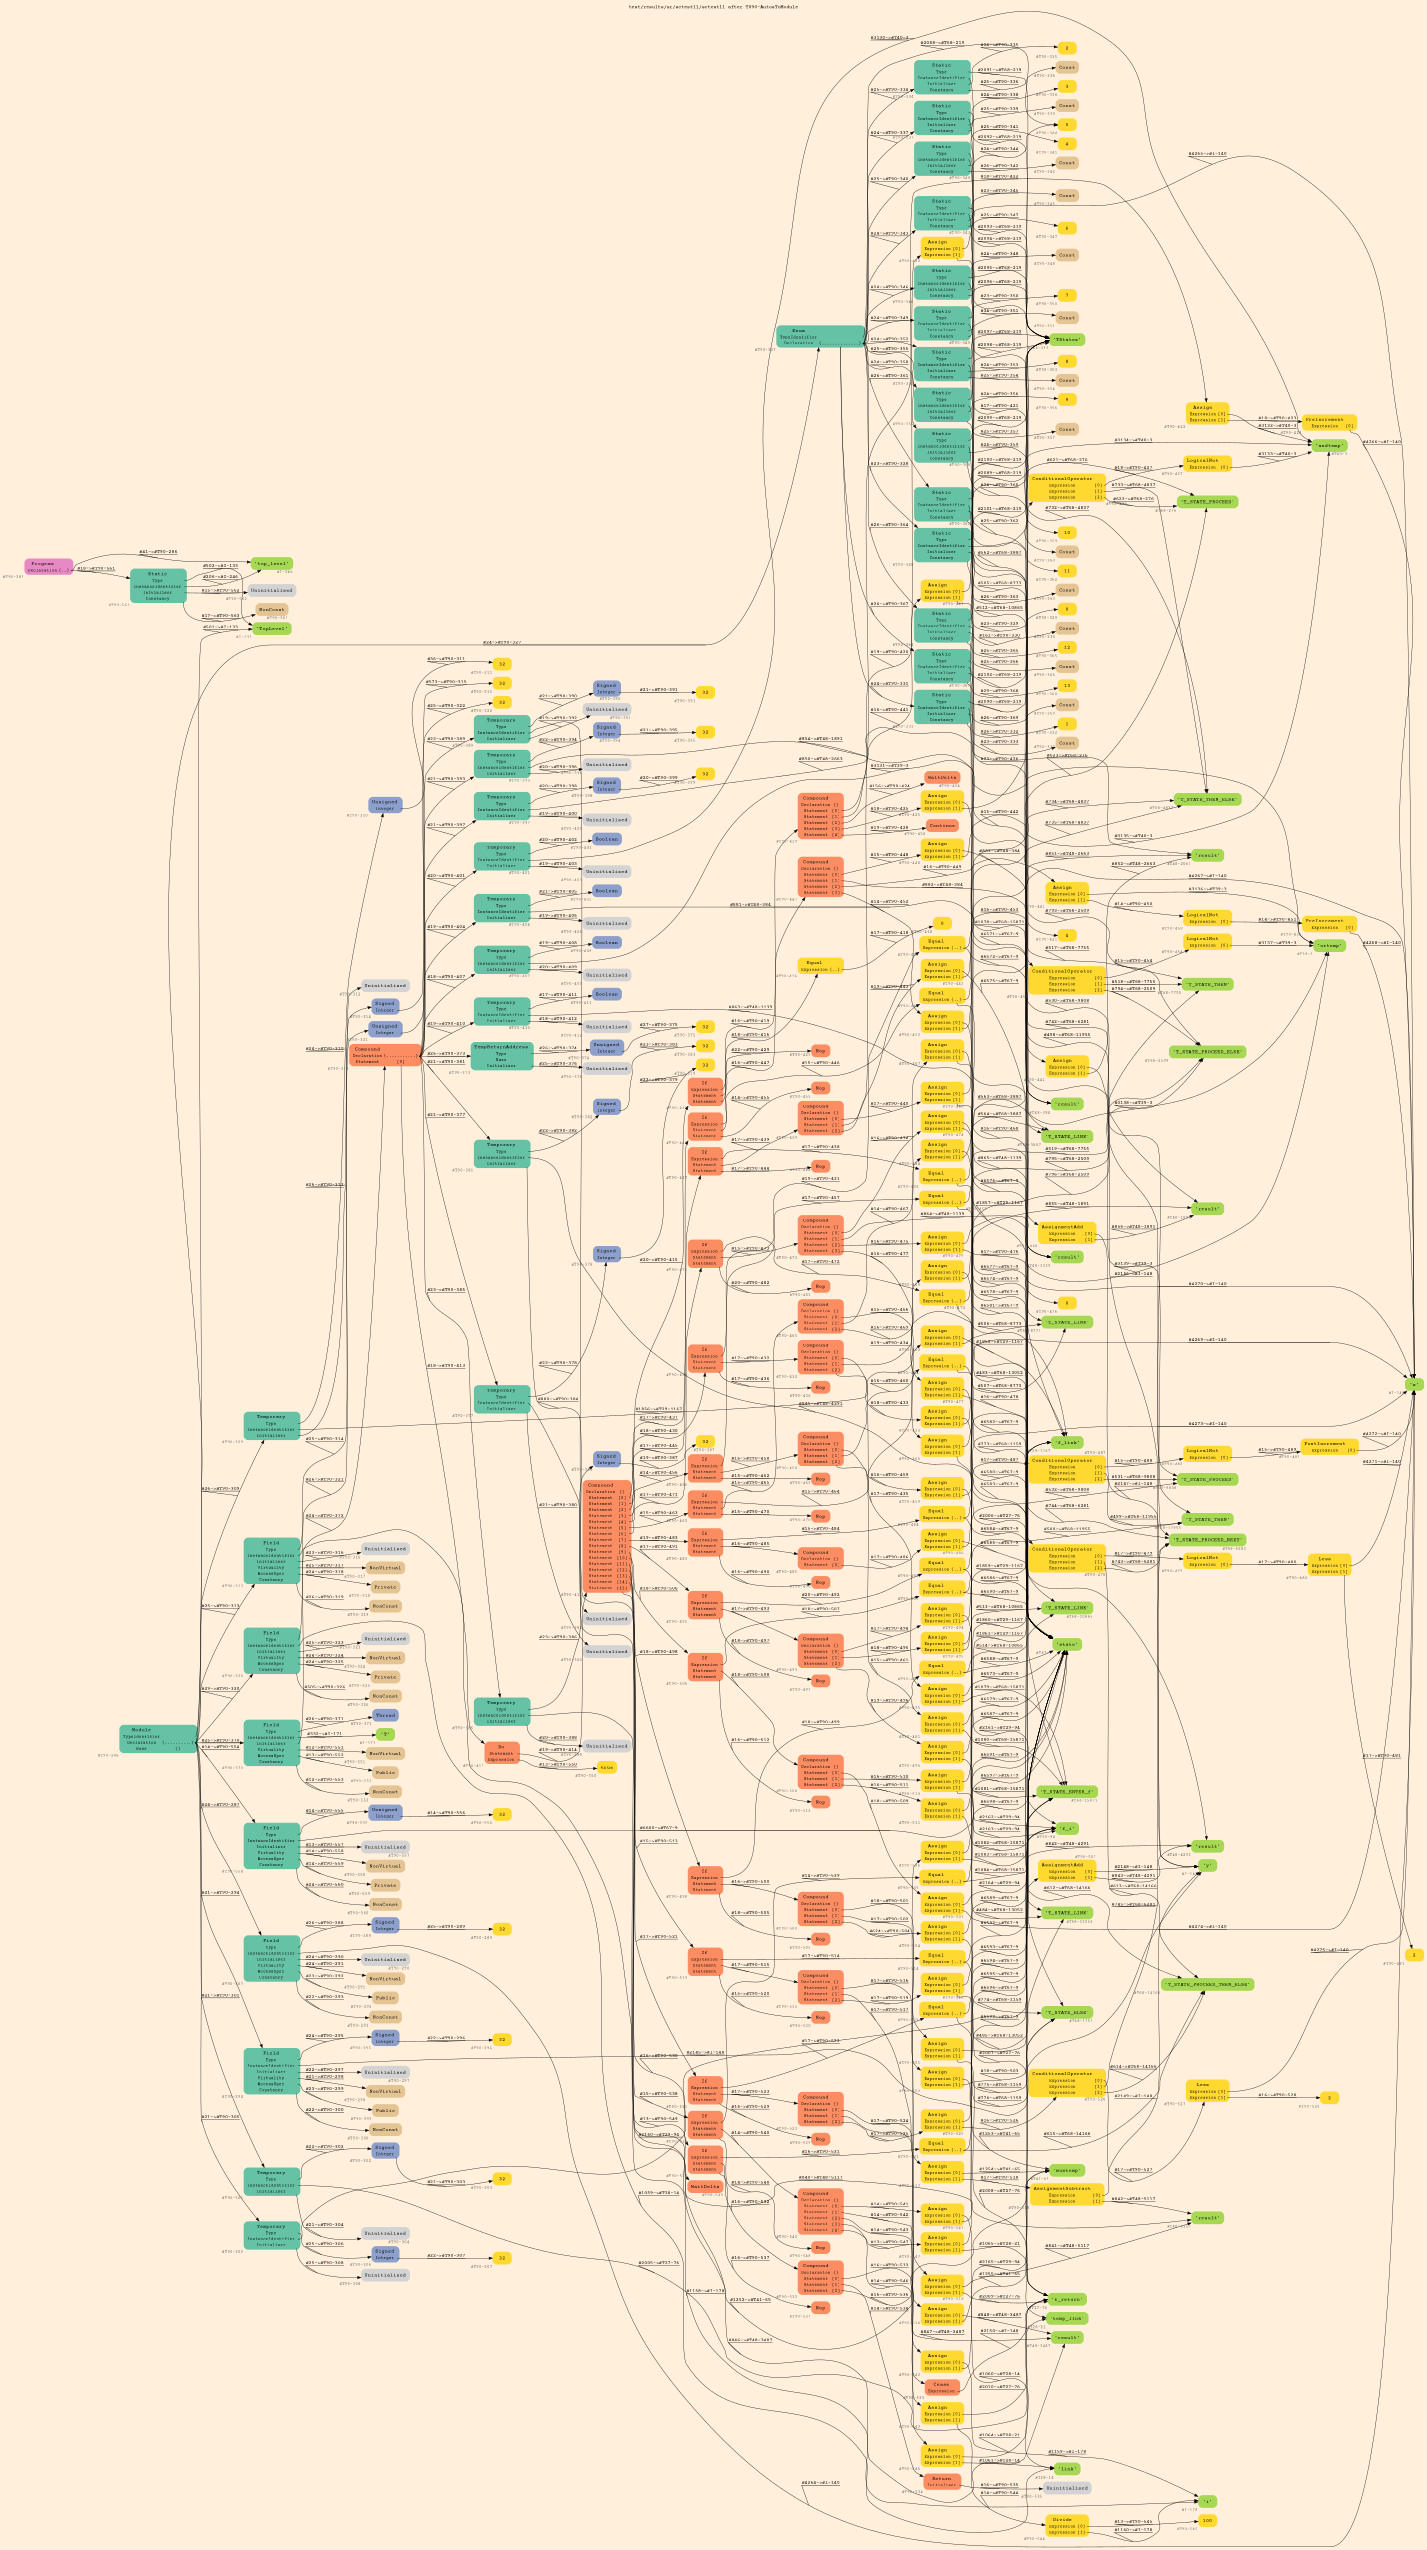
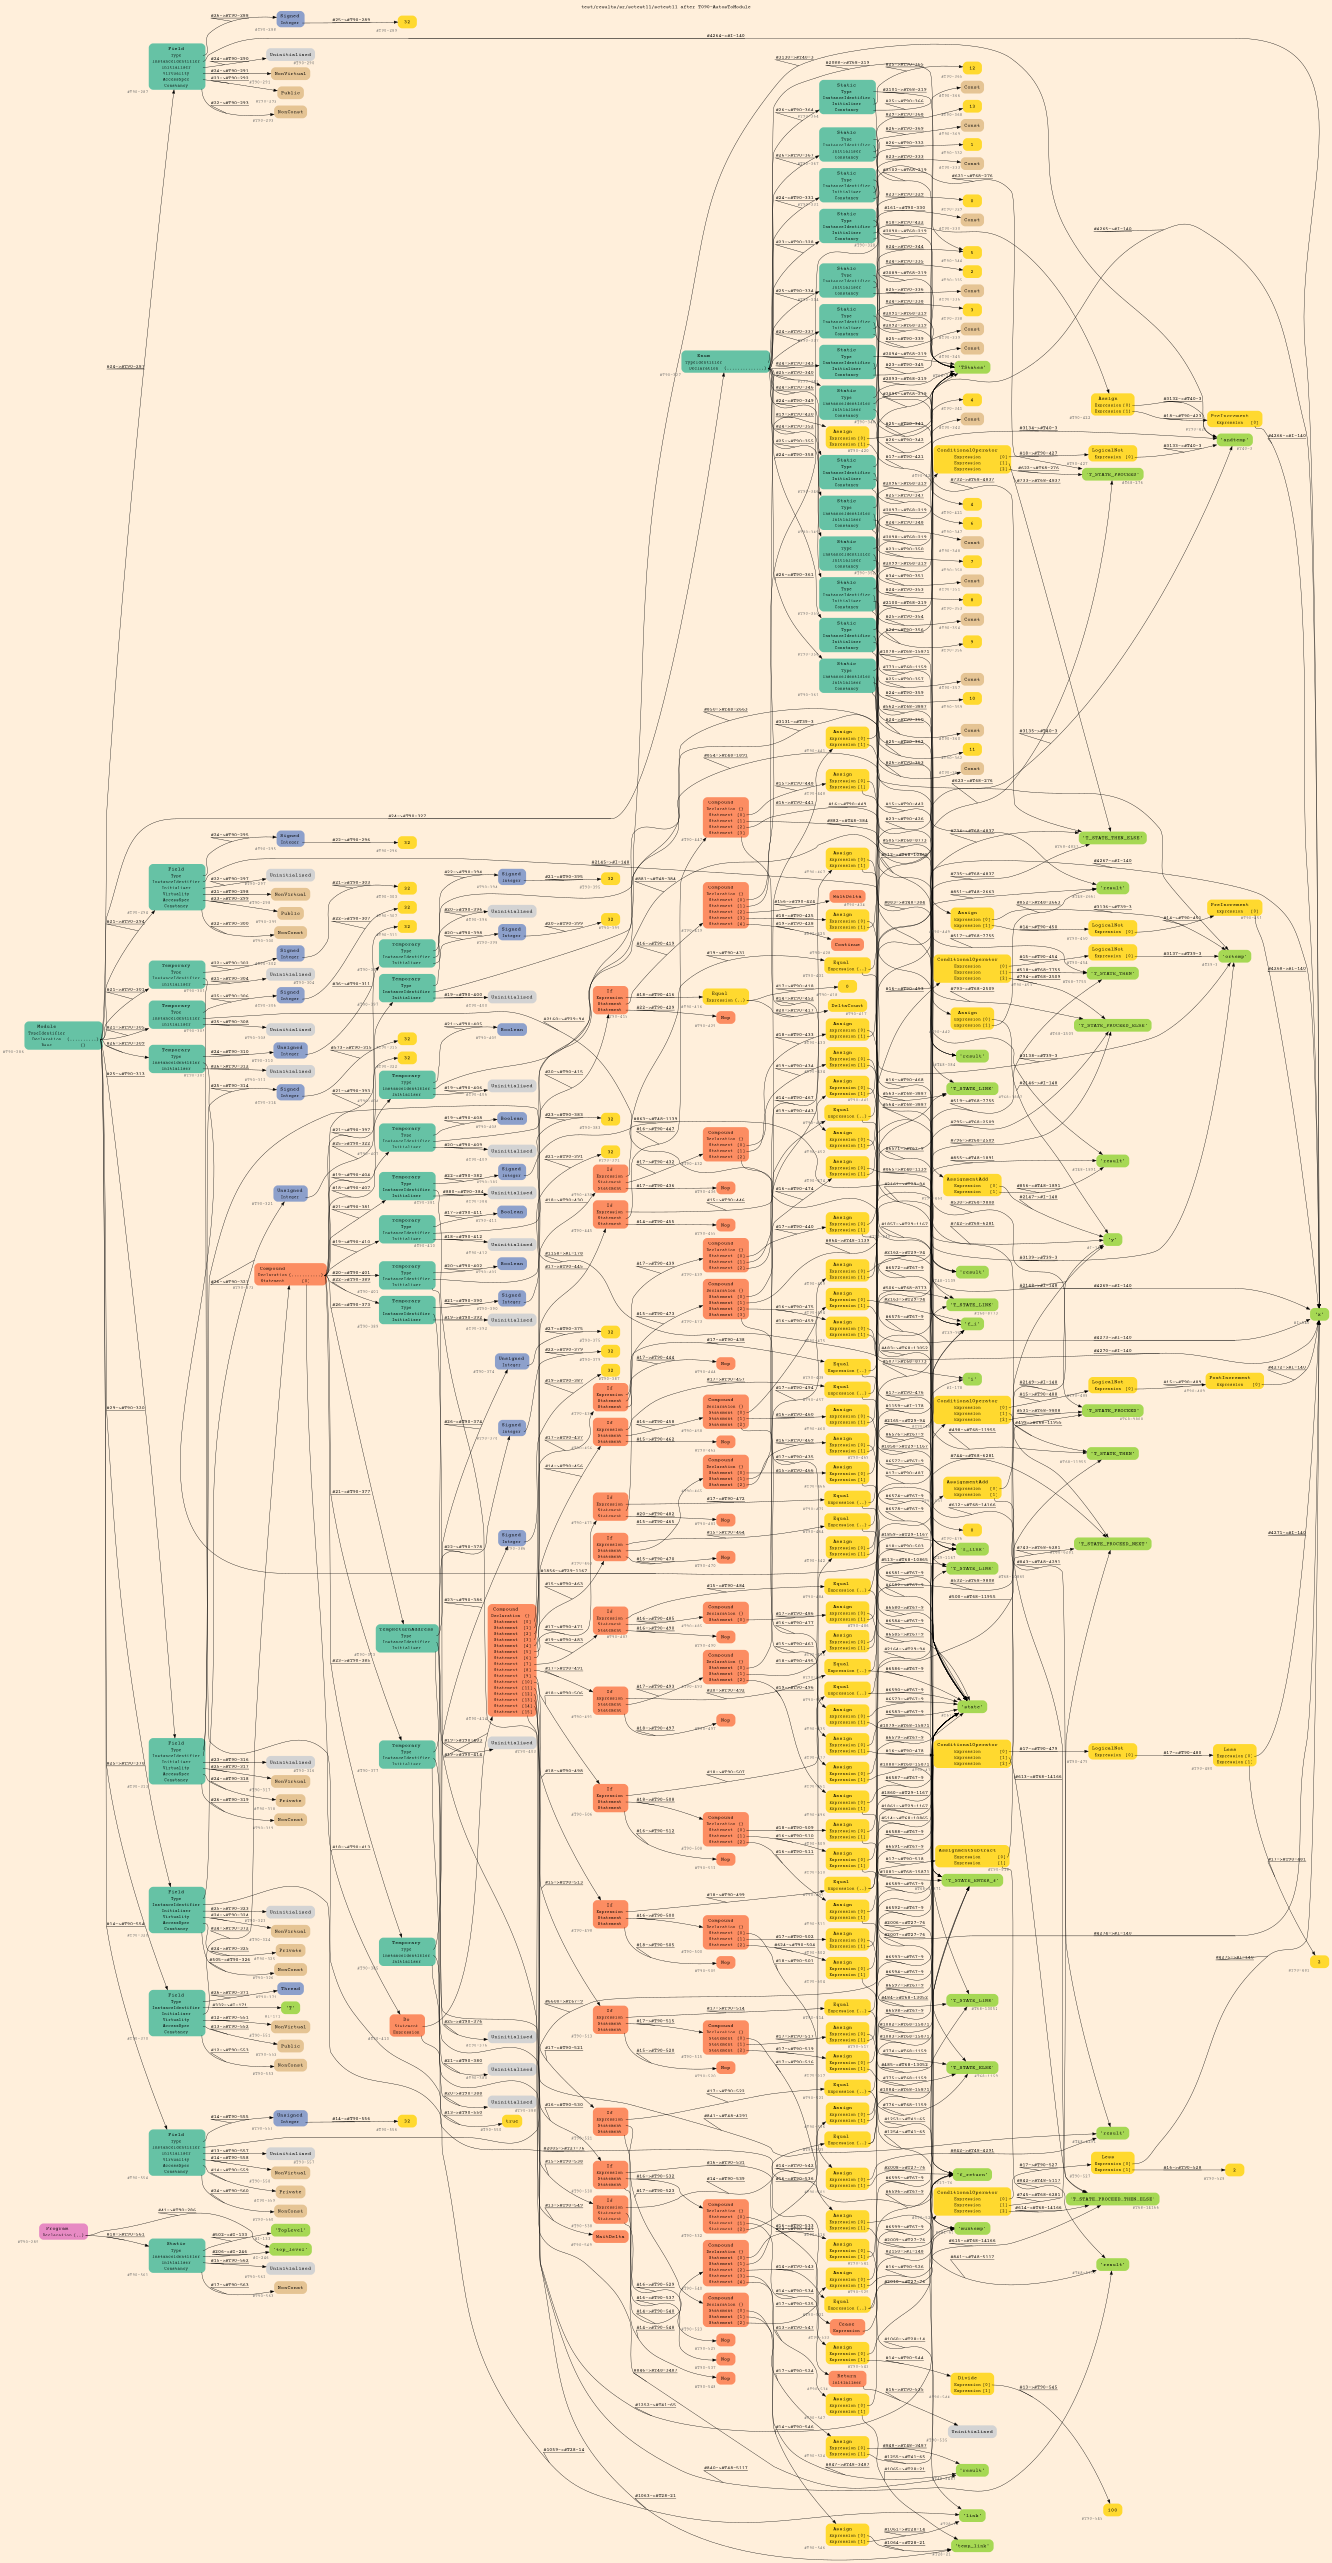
none -> (848, 1005)
(502, 1060) -> (407, 1642)
(200, 1164) -> none
none -> (547, 2302)
(1151, 2537) -> none
